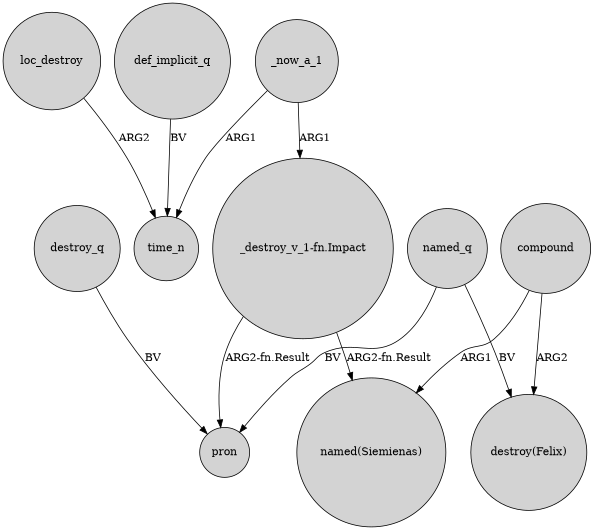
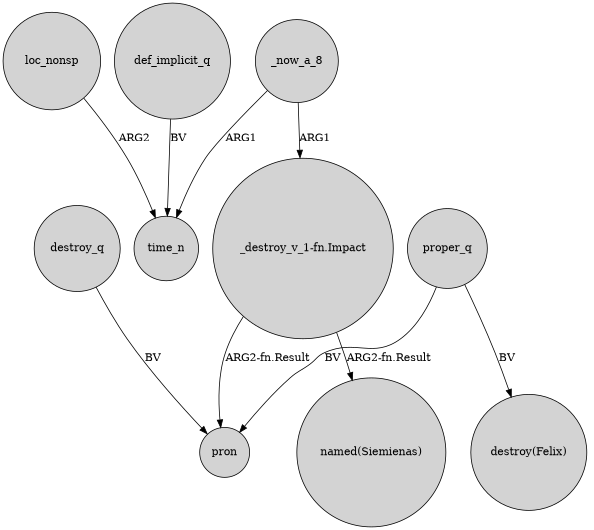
(52, 61) -> (52, 61)
(297, 61) -> (297, 61)
(447, 248) -> (447, 248)
(546, 248) -> none
